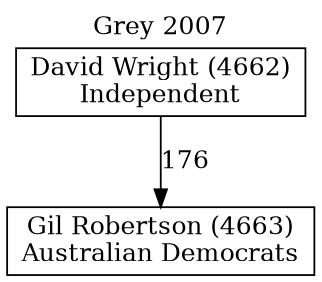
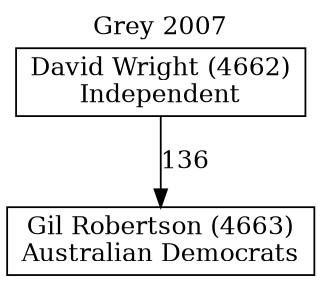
(186, 162) -> (186, 162)
